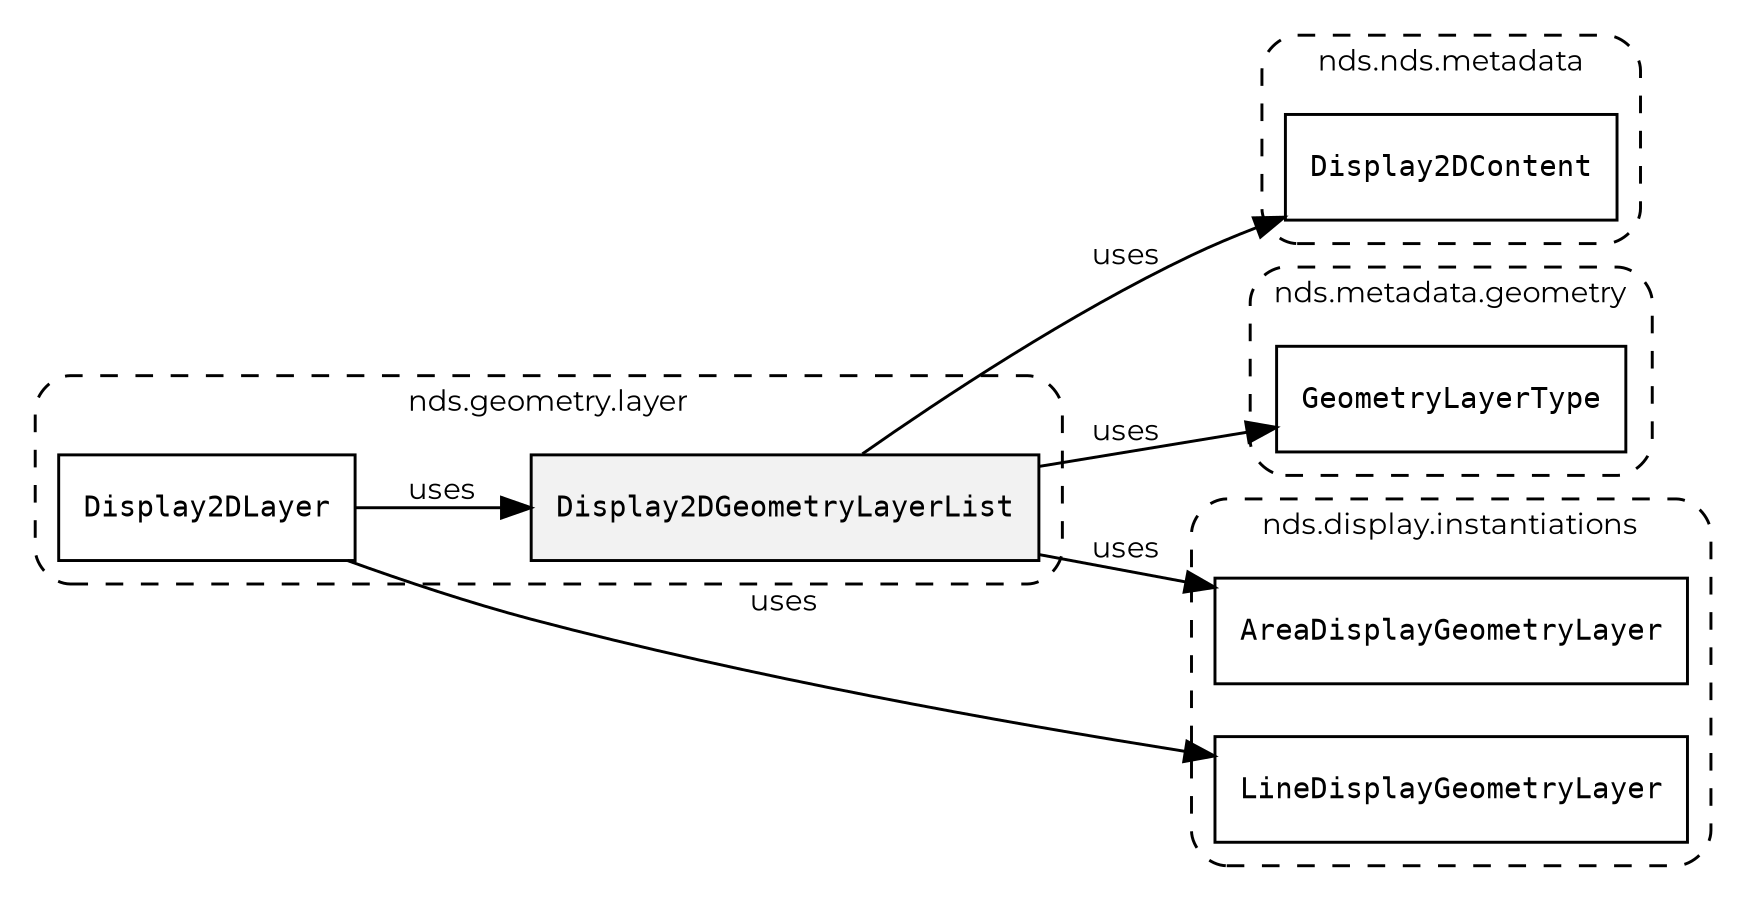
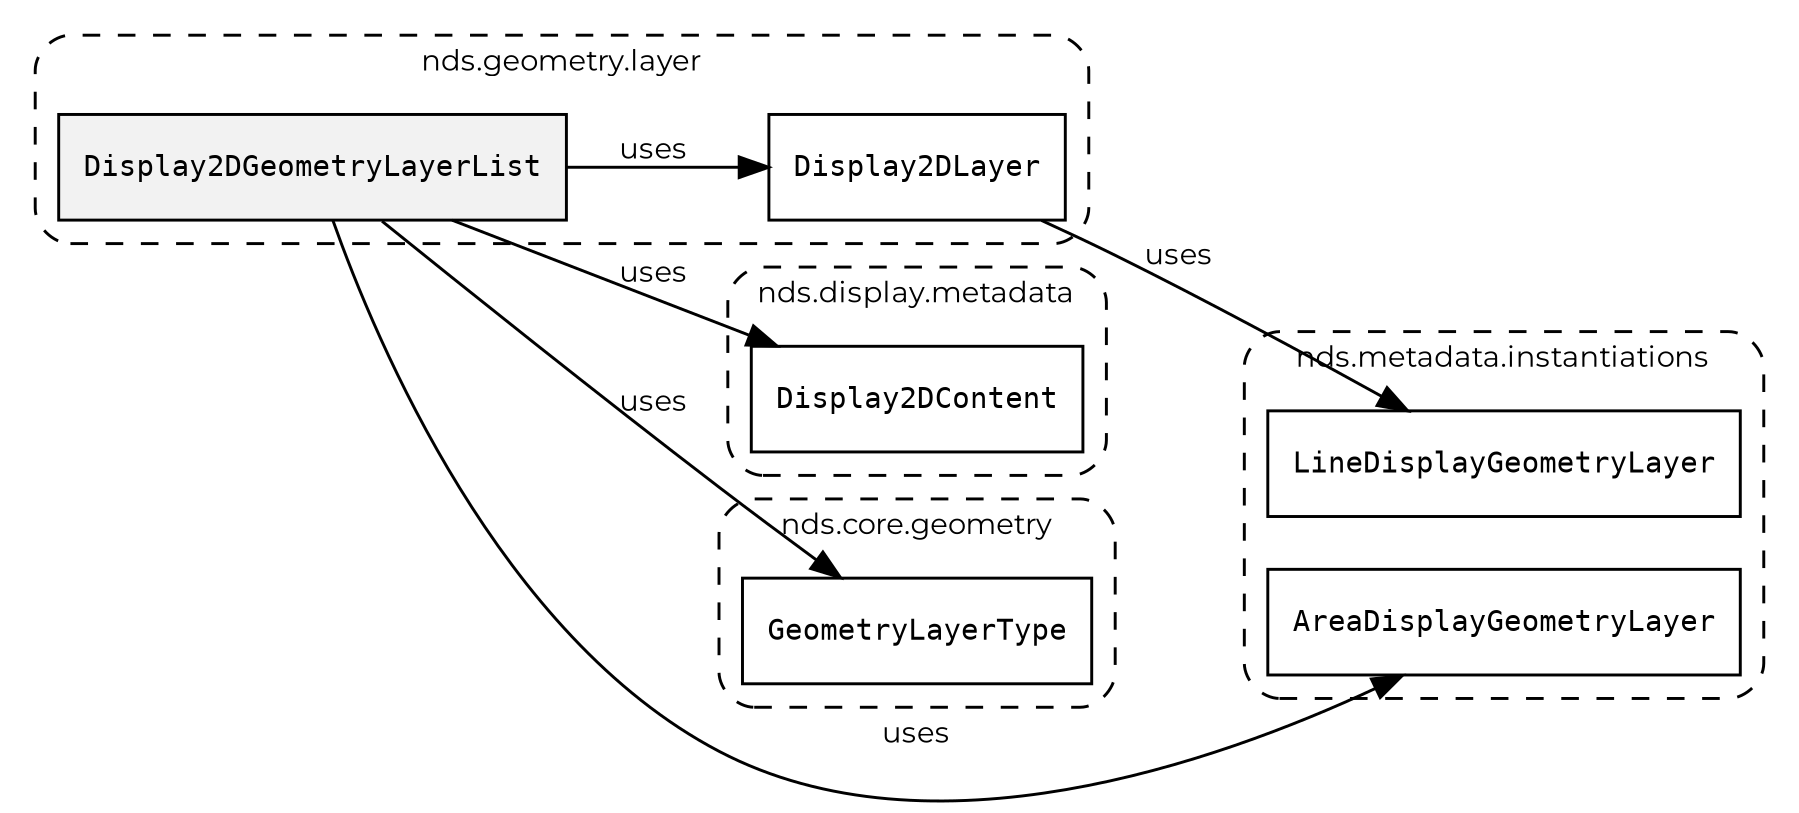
(1451, 63) -> (917, 295)
(1451, 295) -> (917, 527)
(428, 508) -> (653, 167)
(1451, 527) -> (1504, 360)
